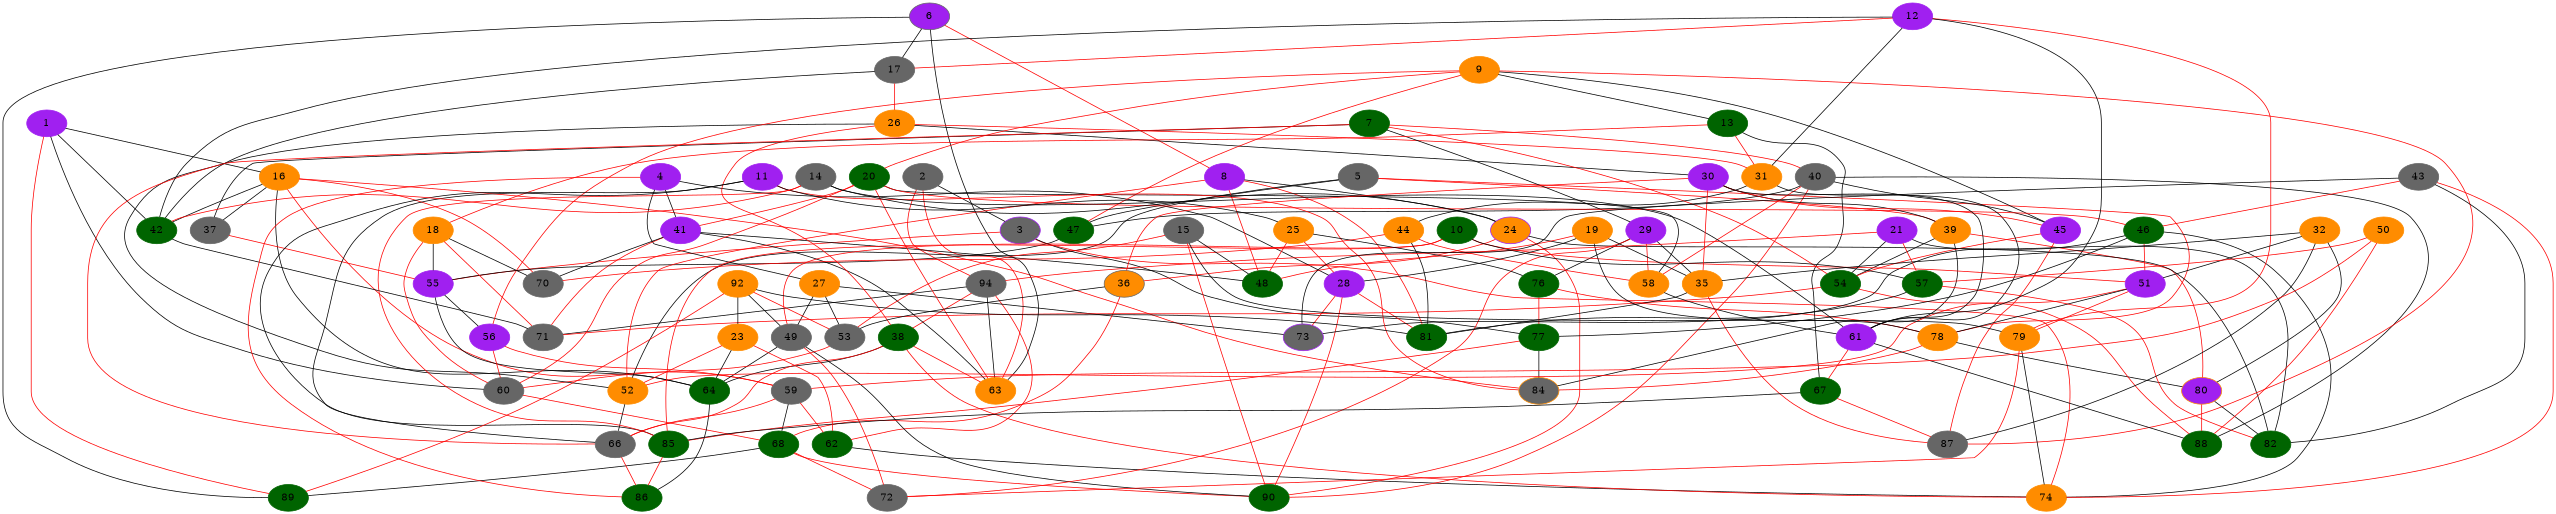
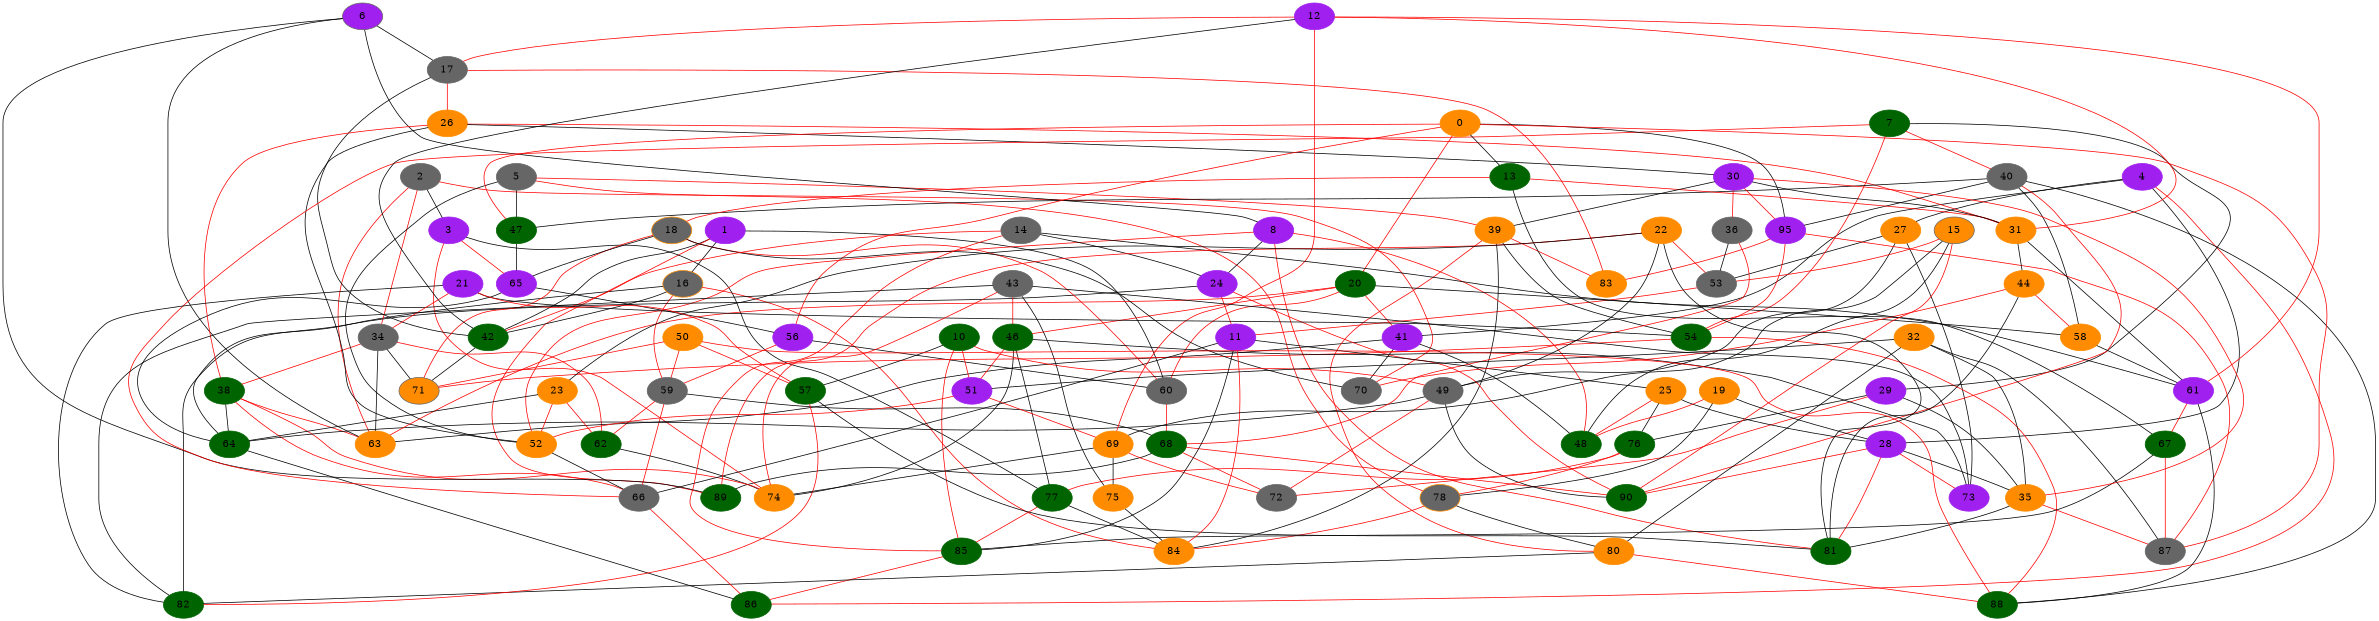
(1479, 70) -> (1460, 123)
(1077, 97) -> (777, 178)
(1837, 97) -> (1849, 53)
(279, 177) -> (683, 284)
(2101, 198) -> (1987, 39)
(450, 213) -> (946, 198)
(1982, 228) -> (1876, 201)
(210, 230) -> none
(433, 230) -> (672, 230)
(1020, 230) -> (449, 230)
(1184, 230) -> (1954, 230)
(1511, 230) -> (1217, 284)
(1732, 230) -> (2058, 251)
(2060, 230) -> (1786, 230)
(1647, 252) -> none
(1642, 254) -> (1957, 470)
(1319, 257) -> (1759, 422)
(1250, 269) -> (1226, 310)
(433, 284) -> (516, 284)
(587, 284) -> (574, 360)
(738, 284) -> (1661, 230)
(986, 284) -> (378, 337)
(1124, 284) -> (1732, 230)
none -> (1606, 284)
(2050, 308) -> none
(543, 337) -> (419, 391)
(1303, 337) -> (1969, 498)
(1938, 337) -> (1440, 498)
(2020, 337) -> (1113, 444)
(495, 358) -> (980, 364)
(732, 368) -> (1477, 314)
(1539, 391) -> (1174, 551)
(2202, 391) -> (1614, 551)
none -> (1113, 498)
